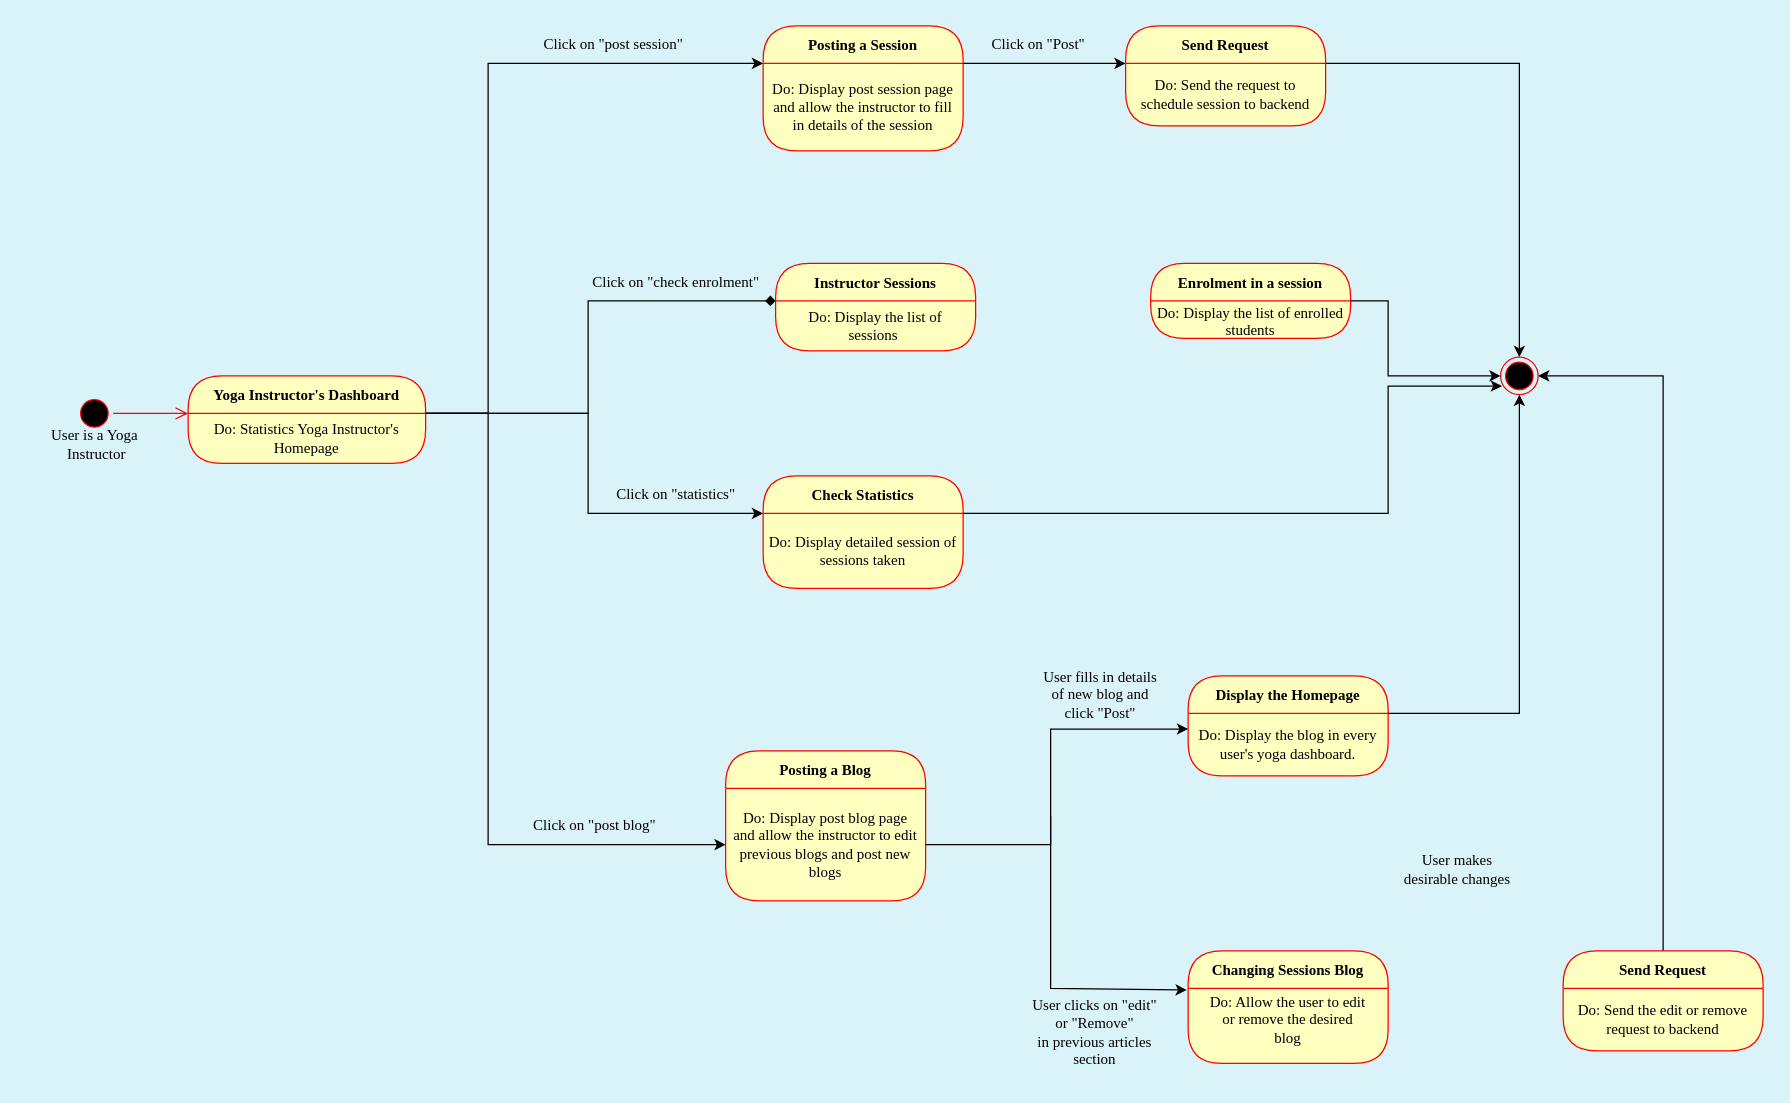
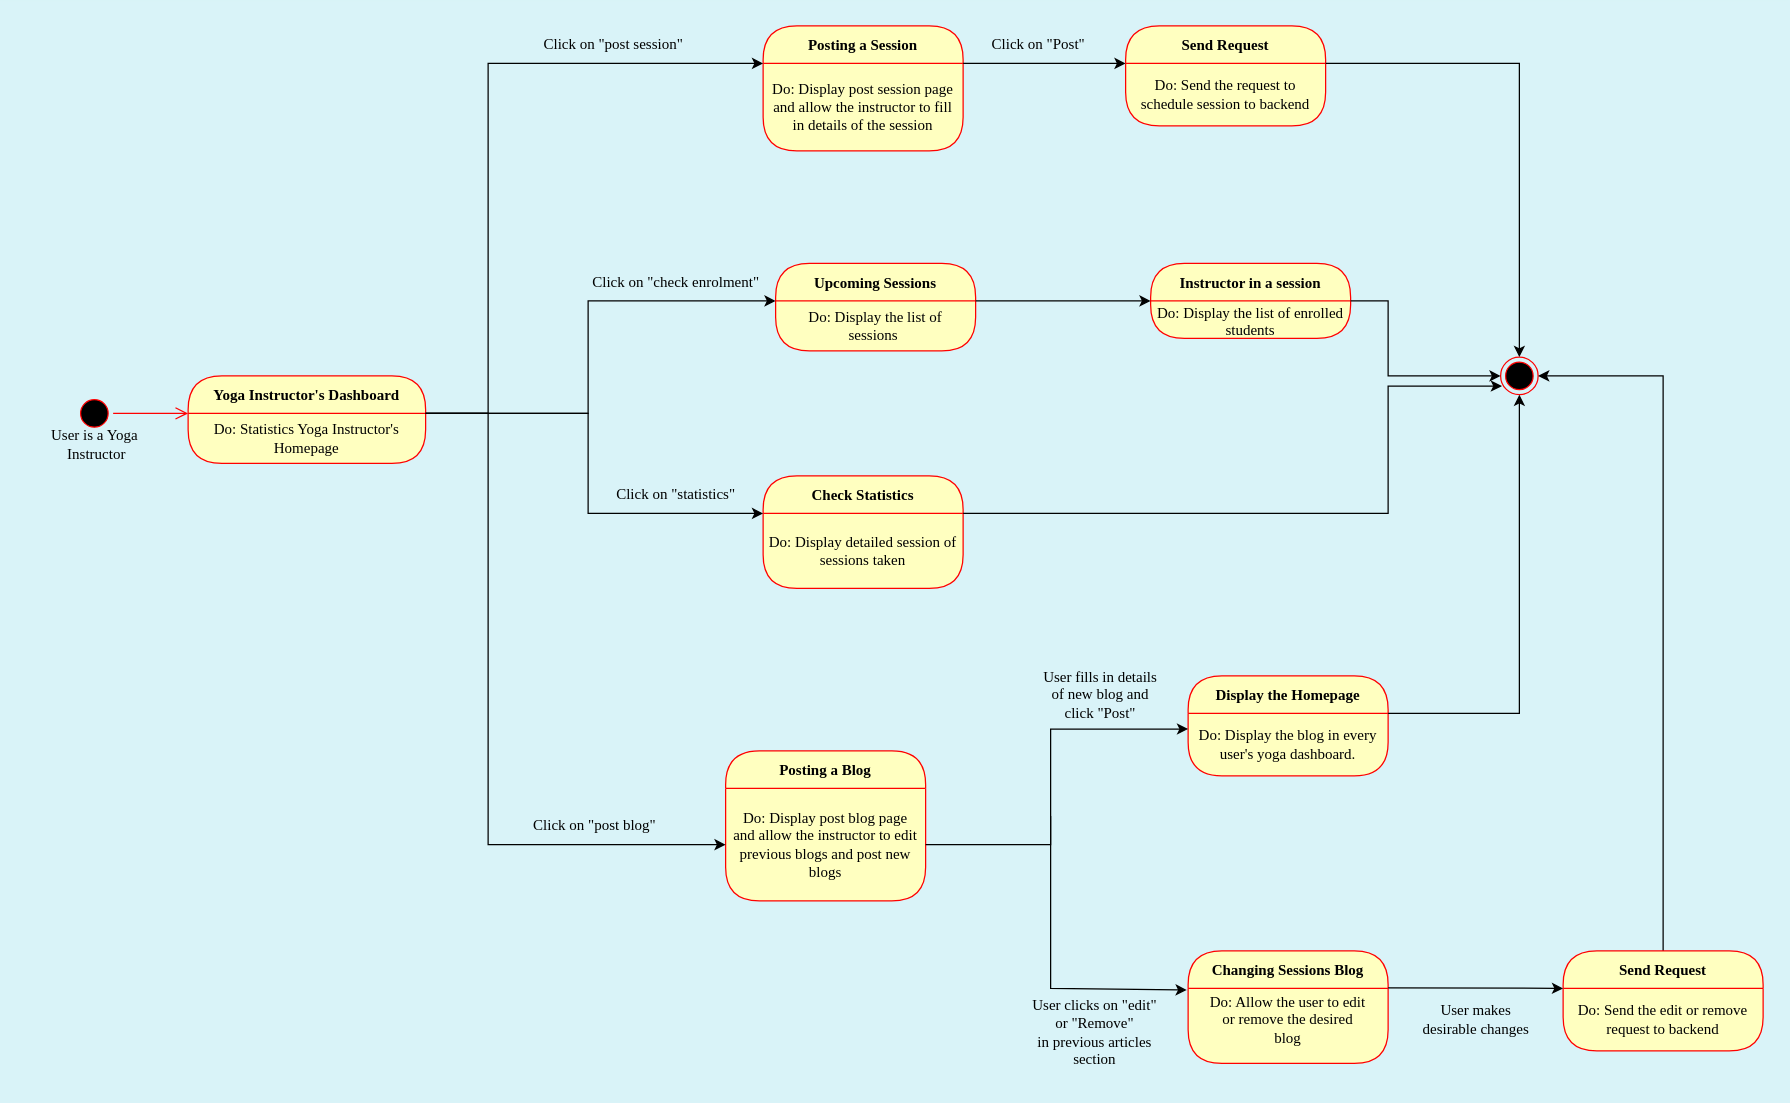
(875, 283) -> (875, 283)
(1250, 283) -> (1250, 283)
(765, 301) -> (766, 301)
none -> (1059, 301)
(1457, 869) -> (1476, 1019)
none -> (1472, 988)
